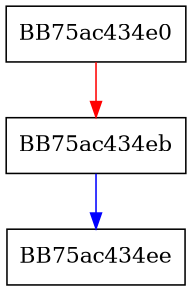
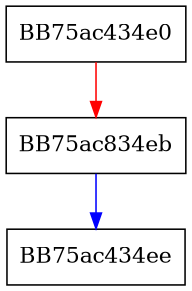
(96, 146) -> (96, 146)
